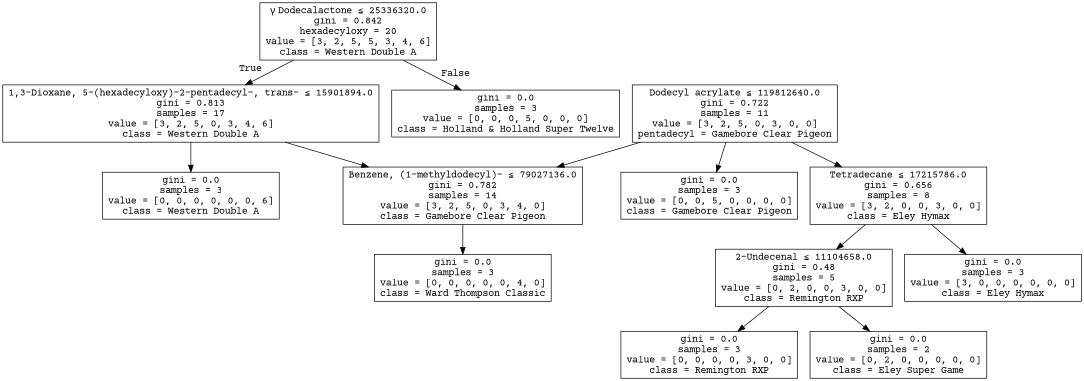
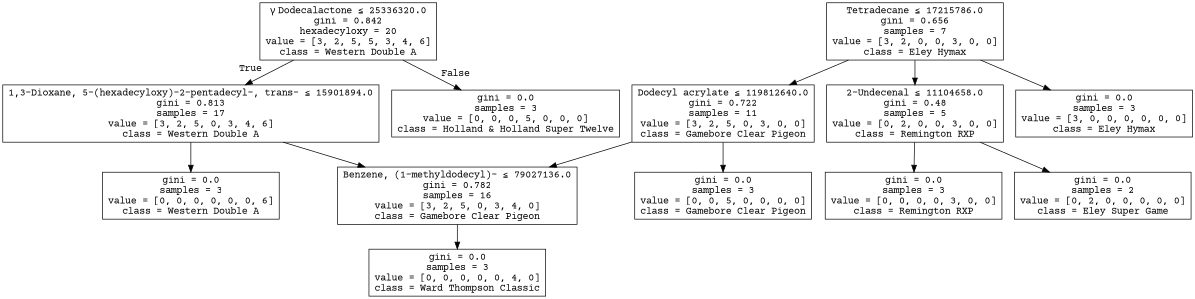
(735, 134) -> (723, 134)
(813, 153) -> (822, 71)
(463, 195) -> (457, 195)
(898, 195) -> (915, 31)
